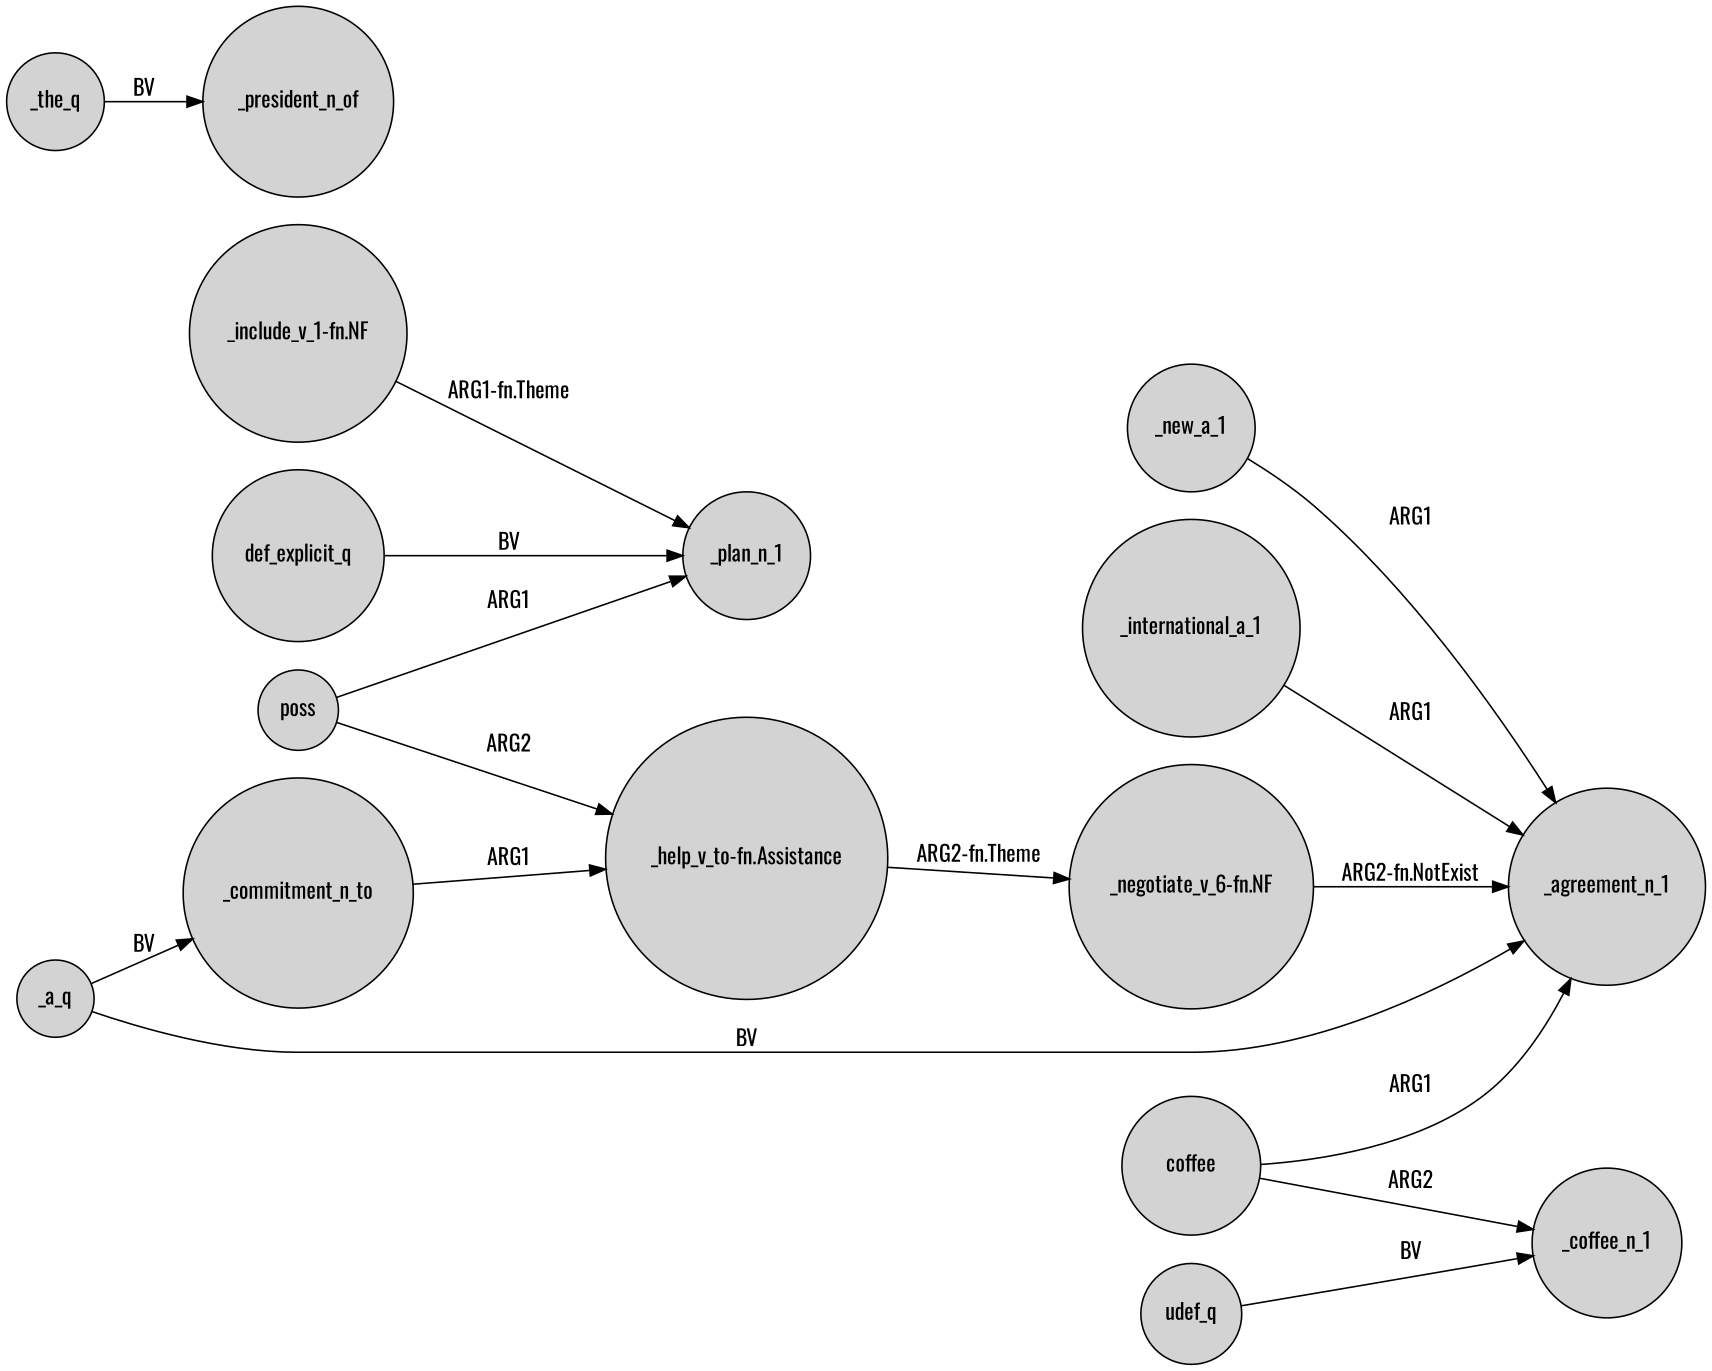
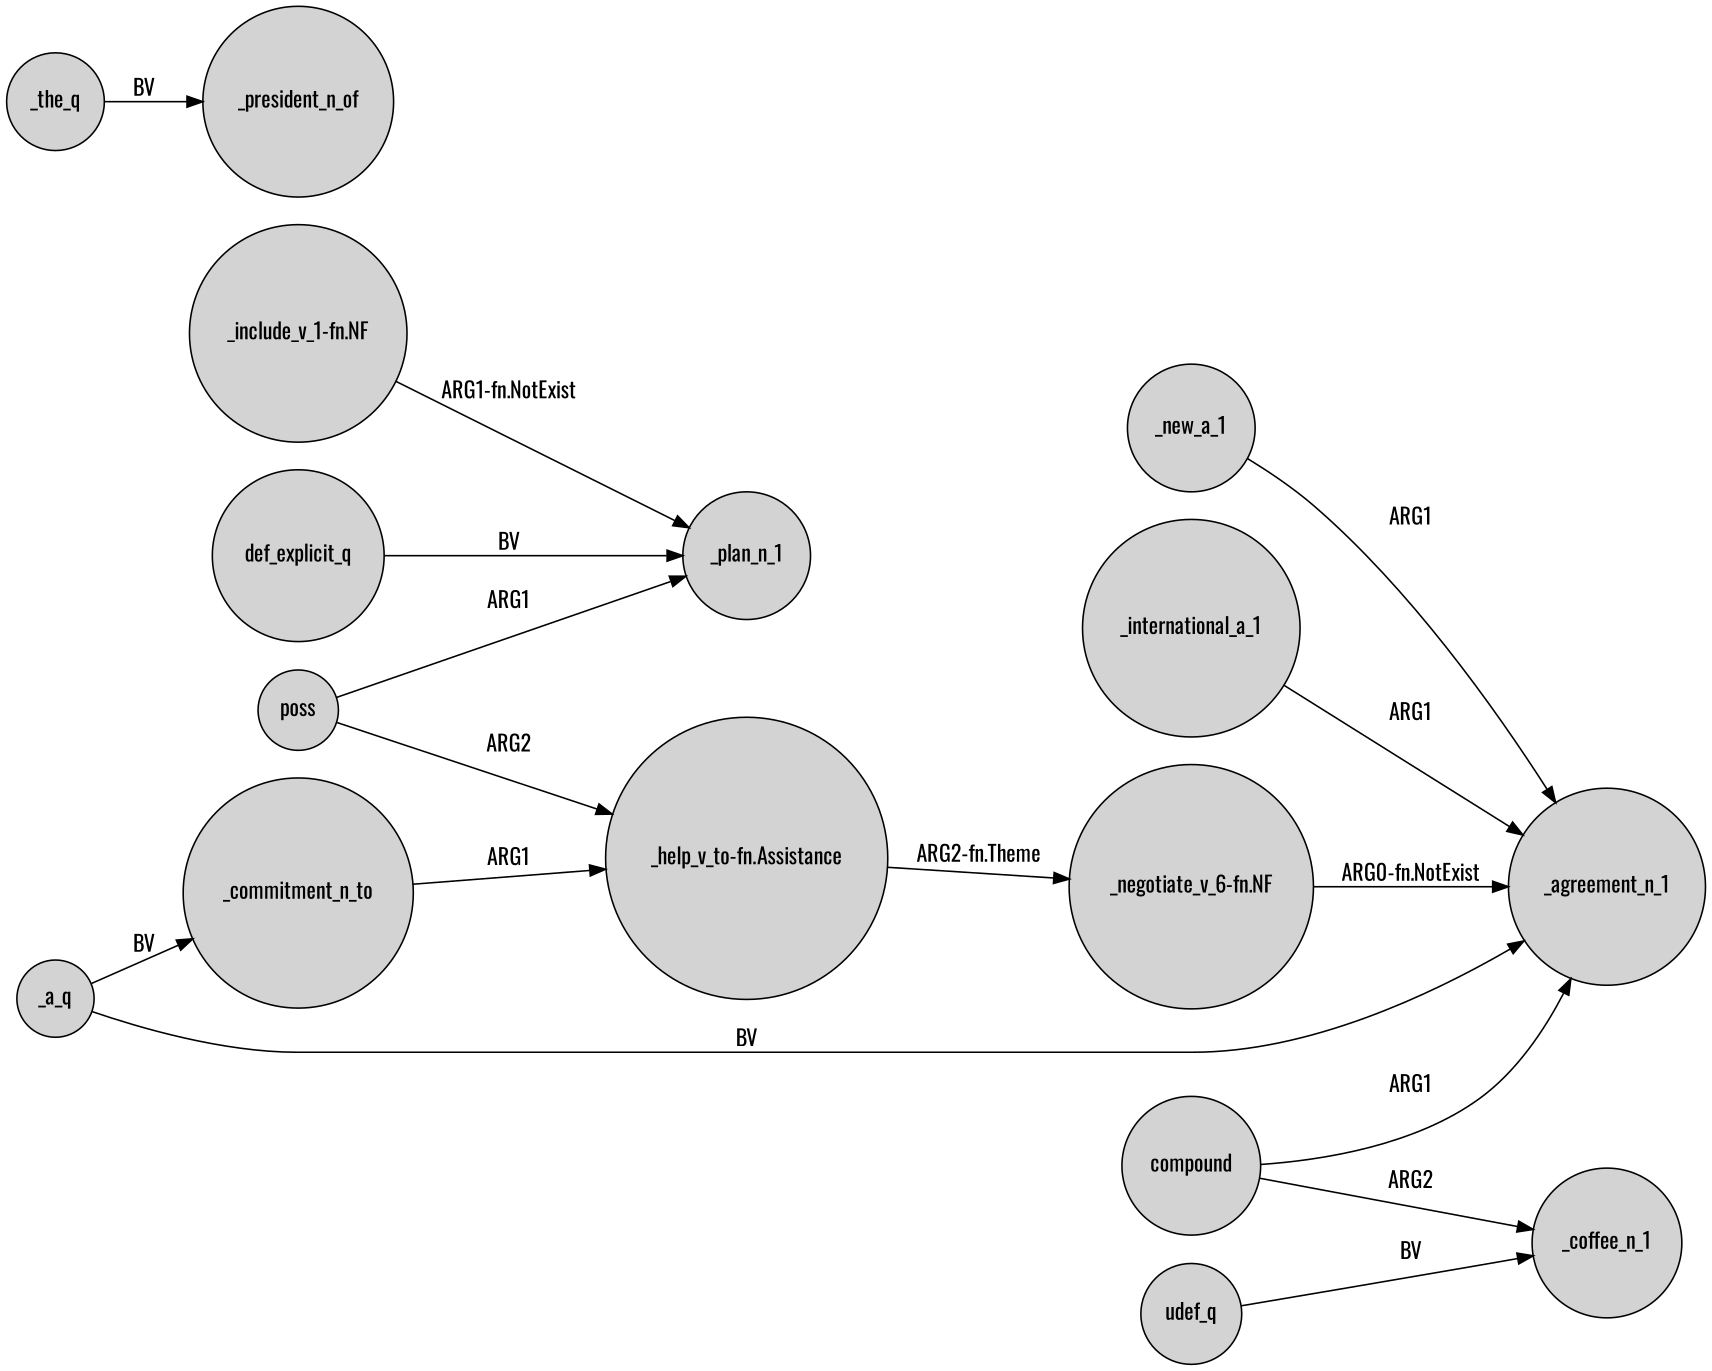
(509, 393) -> (509, 393)
(1411, 875) -> (1411, 875)
(1191, 1166) -> (1191, 1166)
